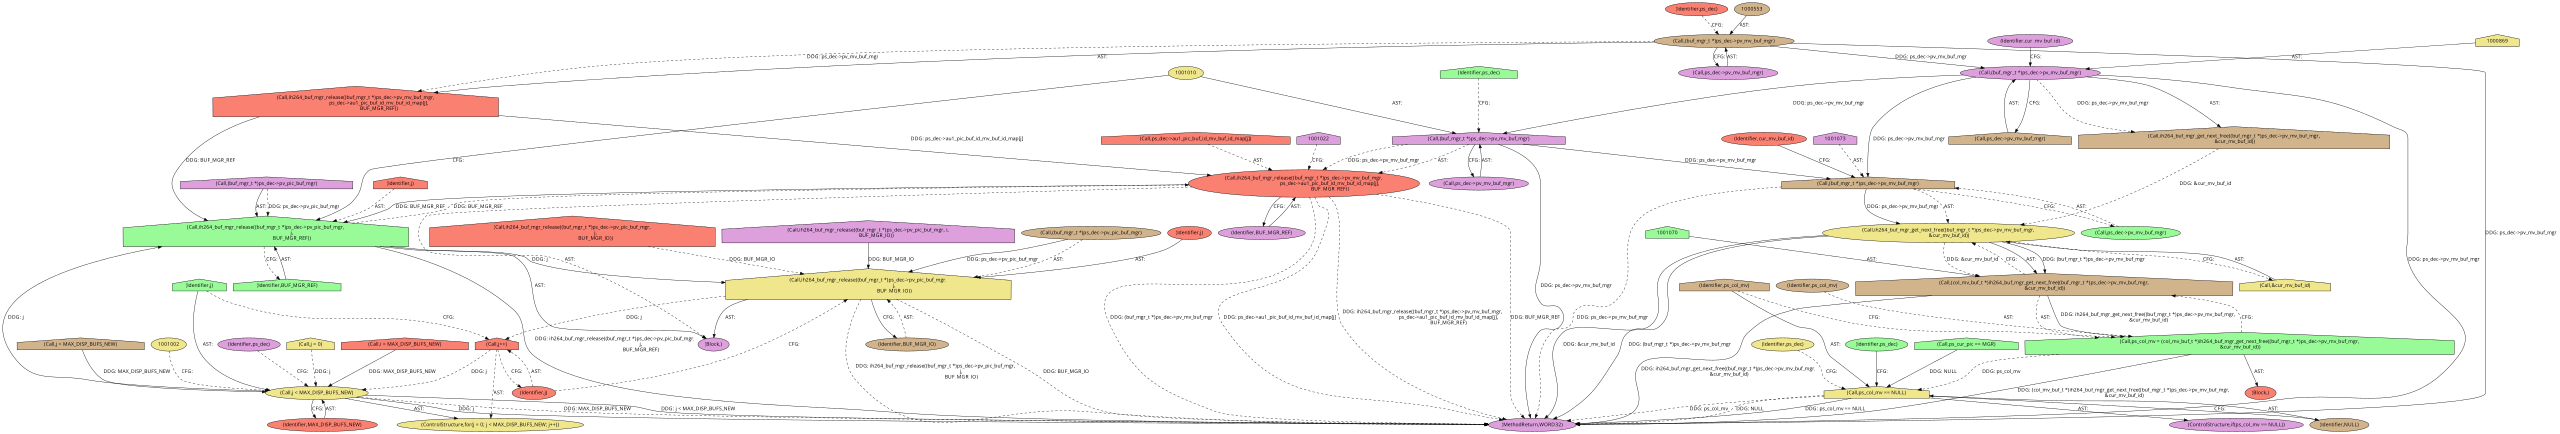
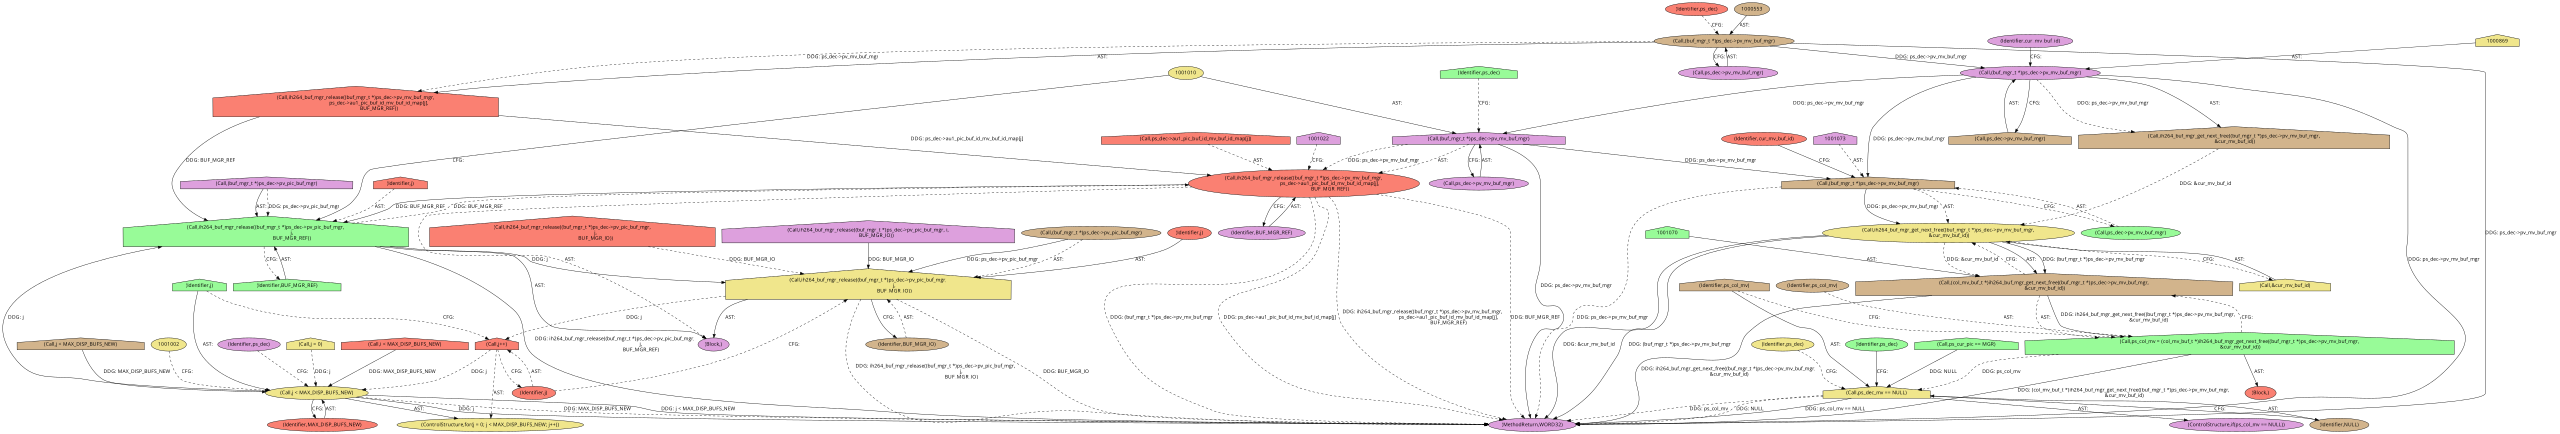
(1877, 393) -> (1877, 393)
